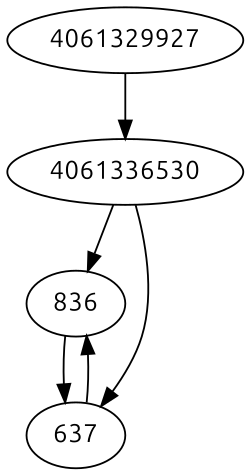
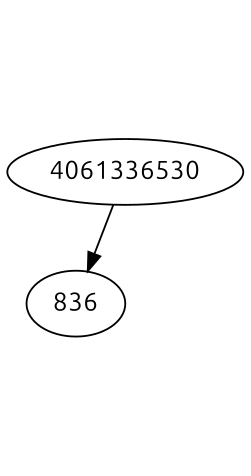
(125, 40) -> none
(76, 435) -> none
